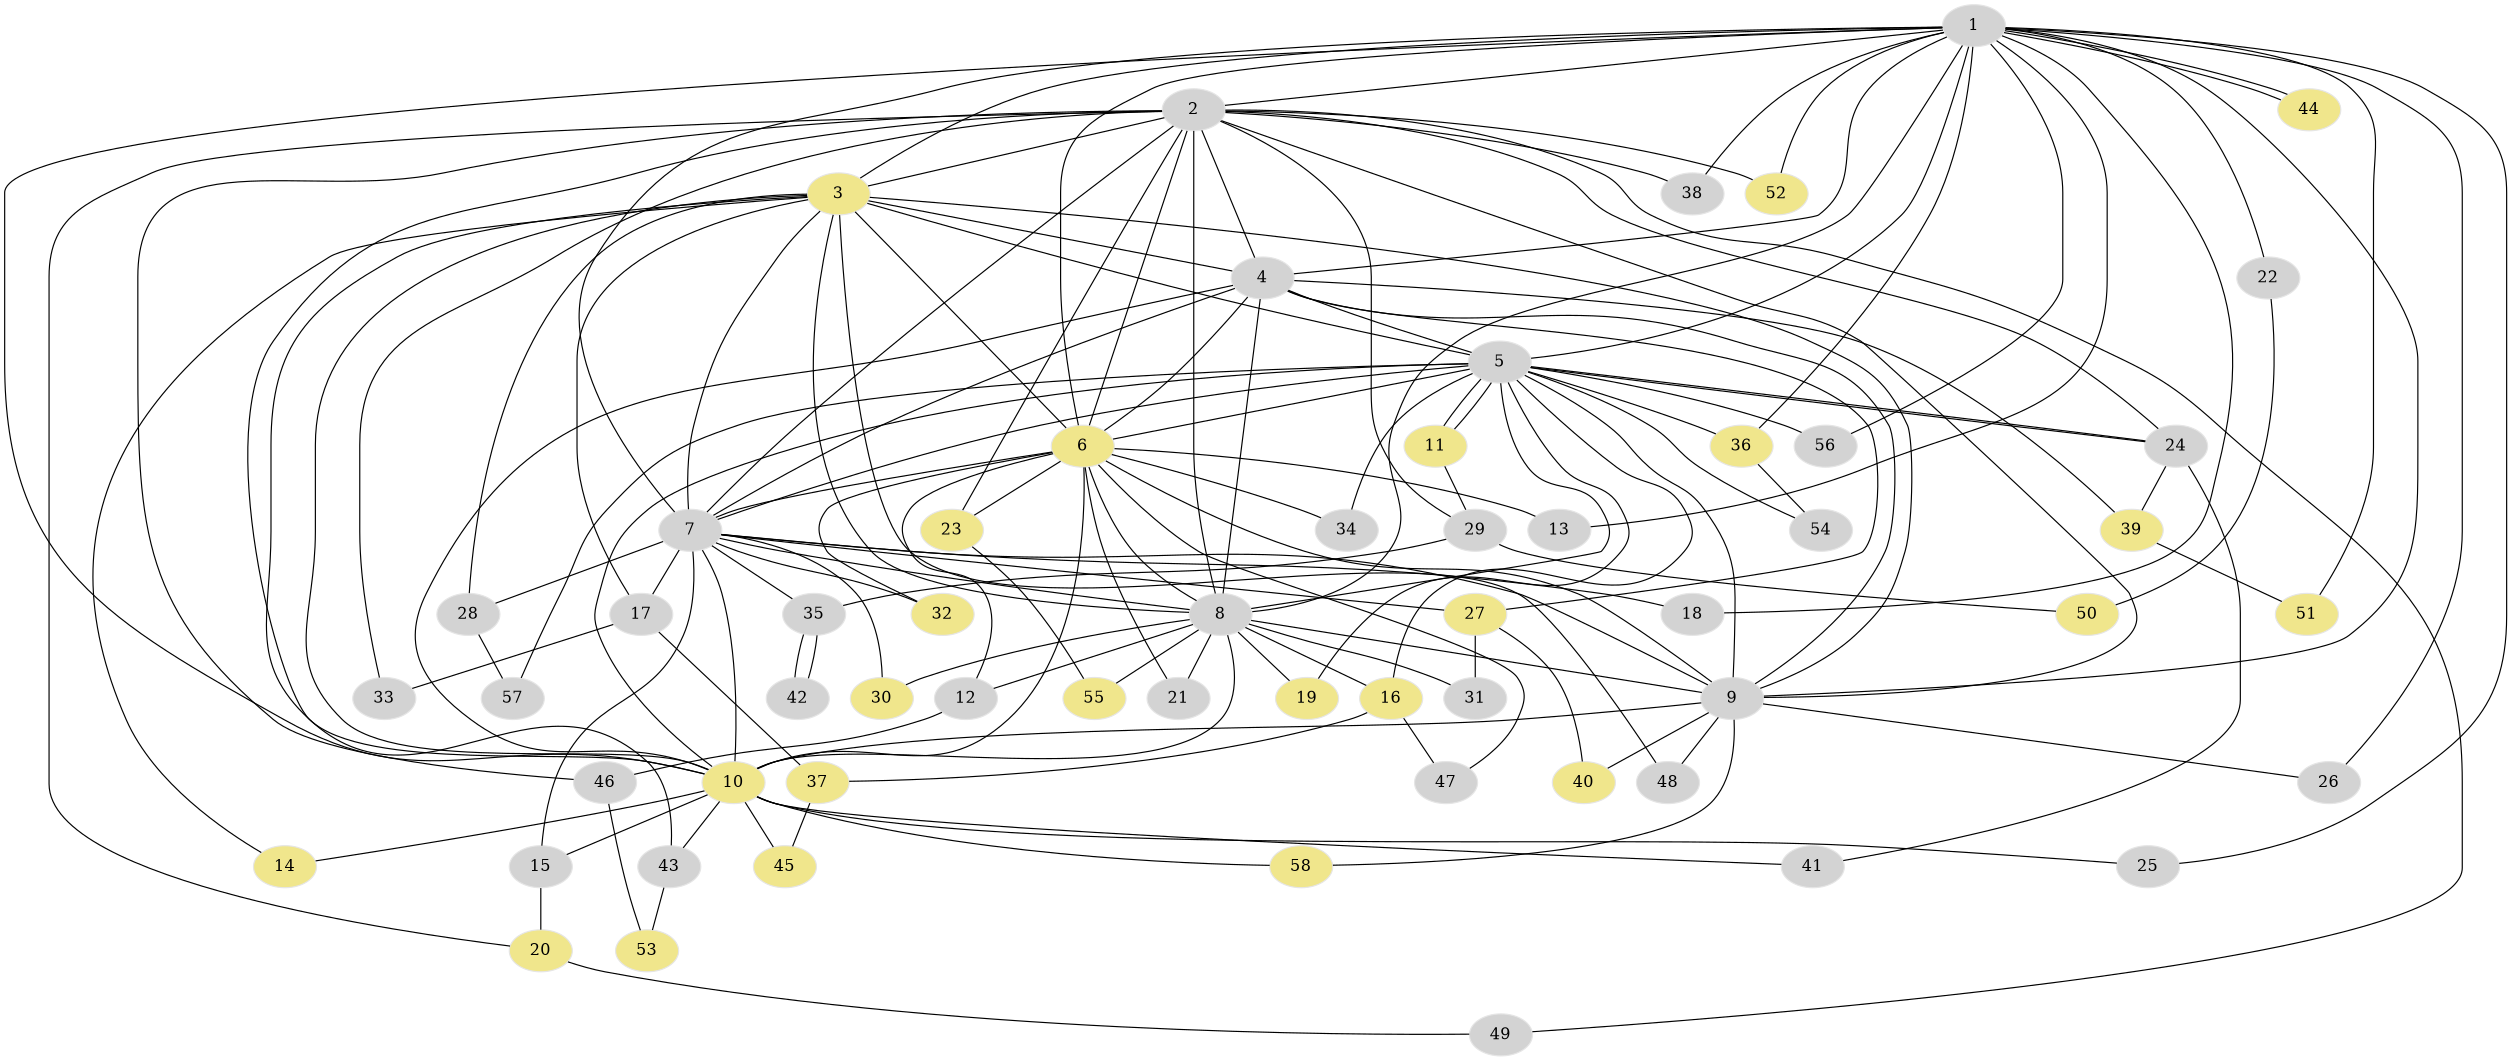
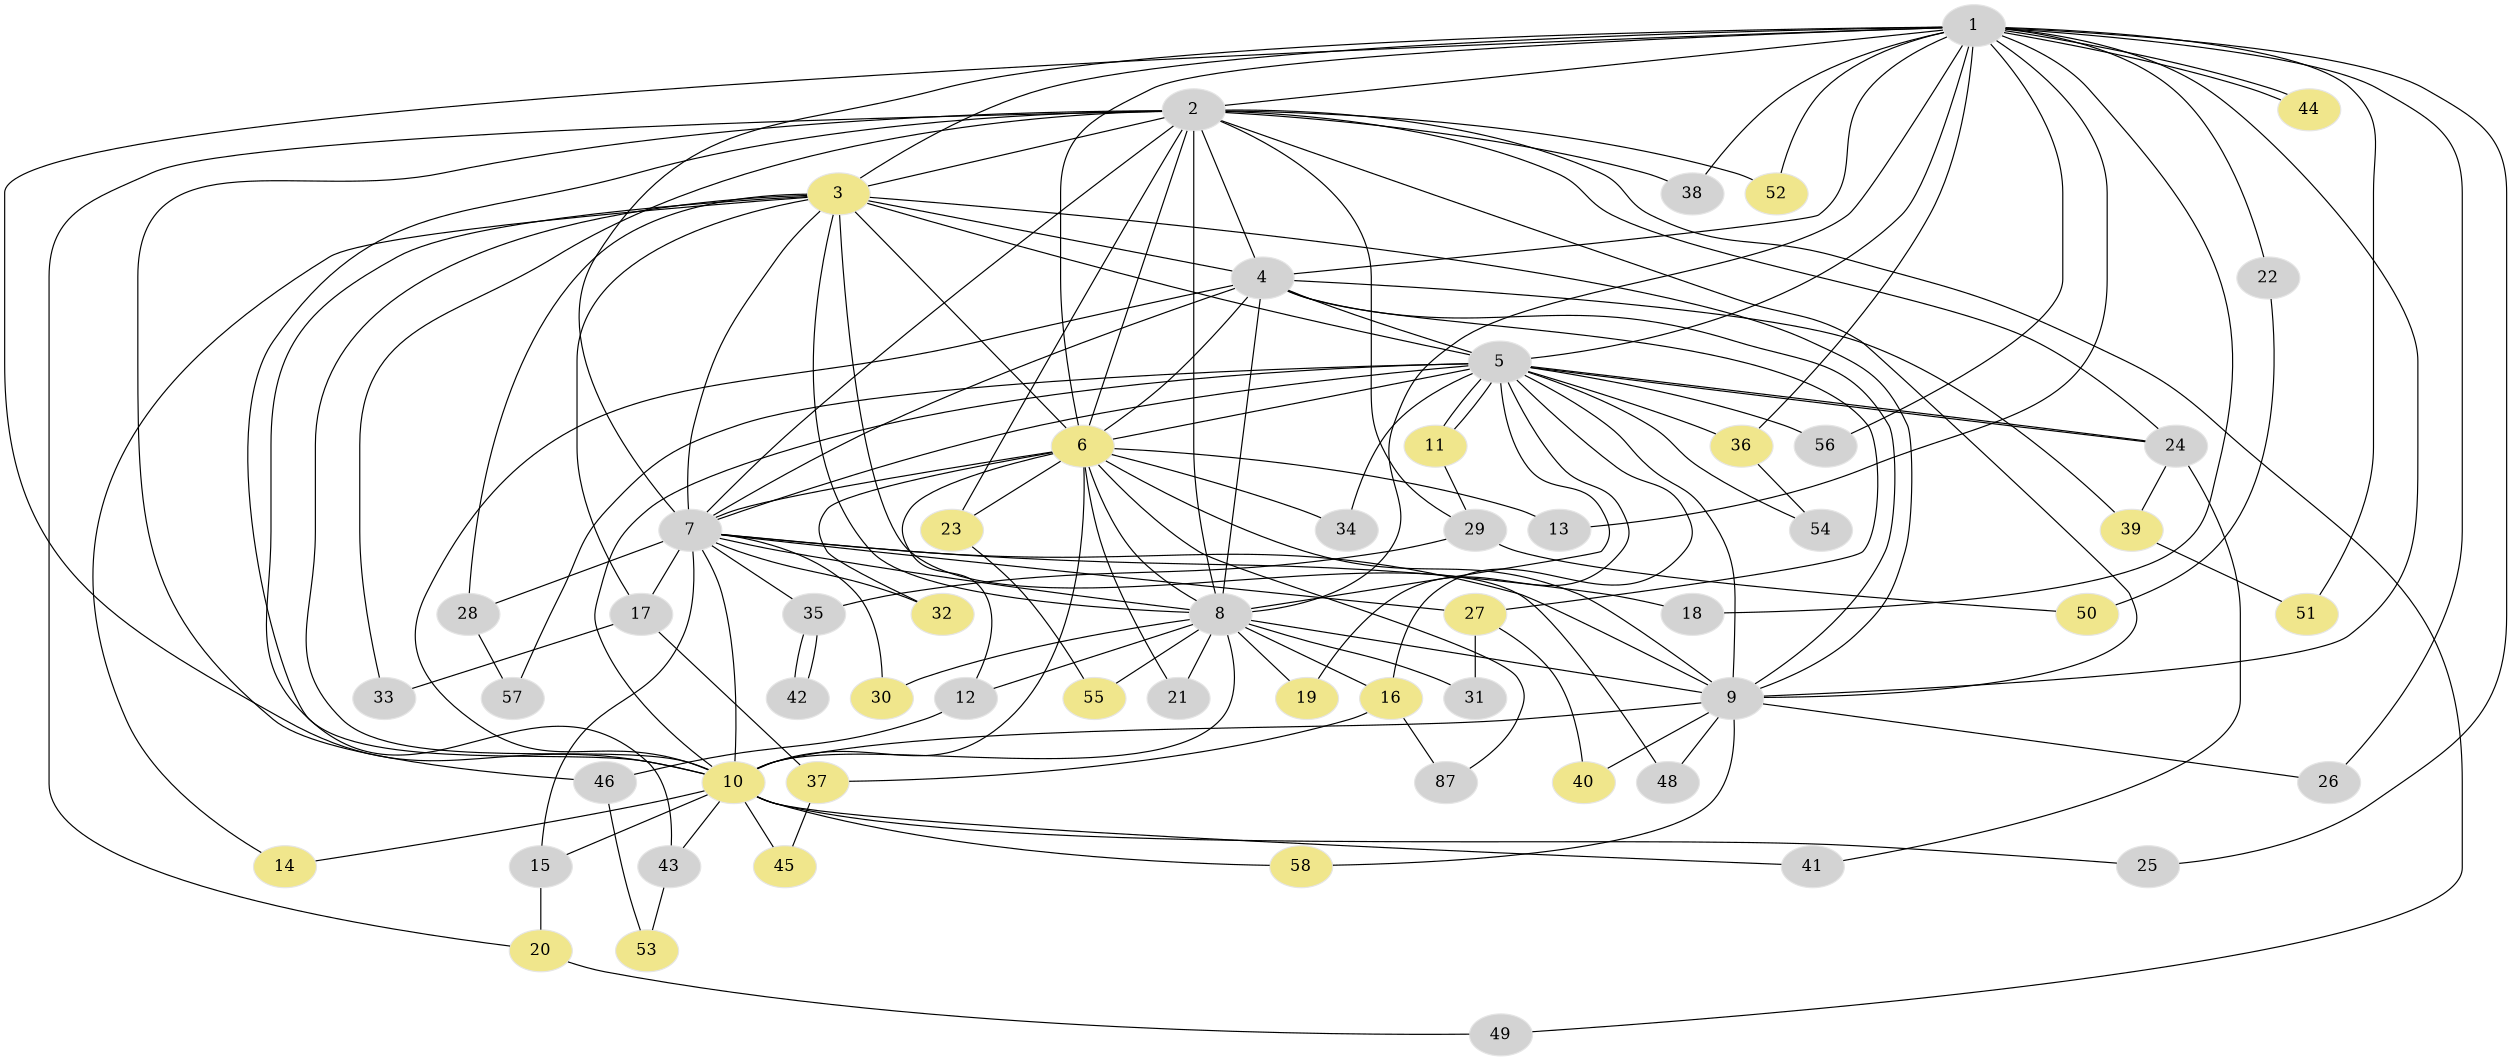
(1446, 783) -> (1446, 783)
